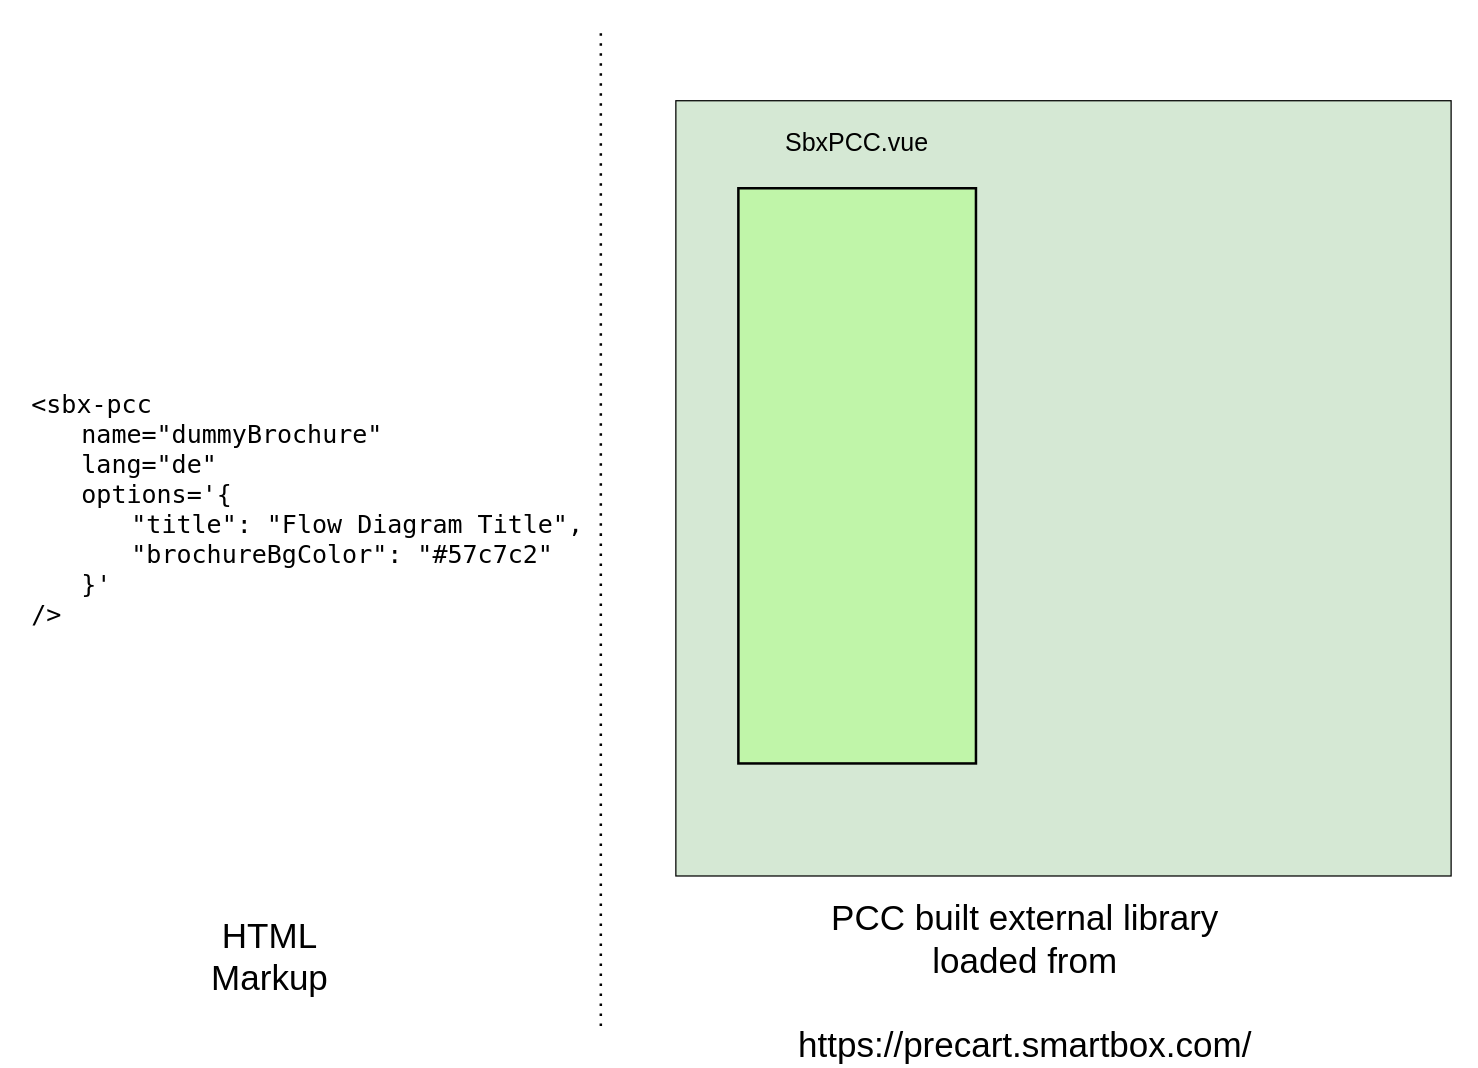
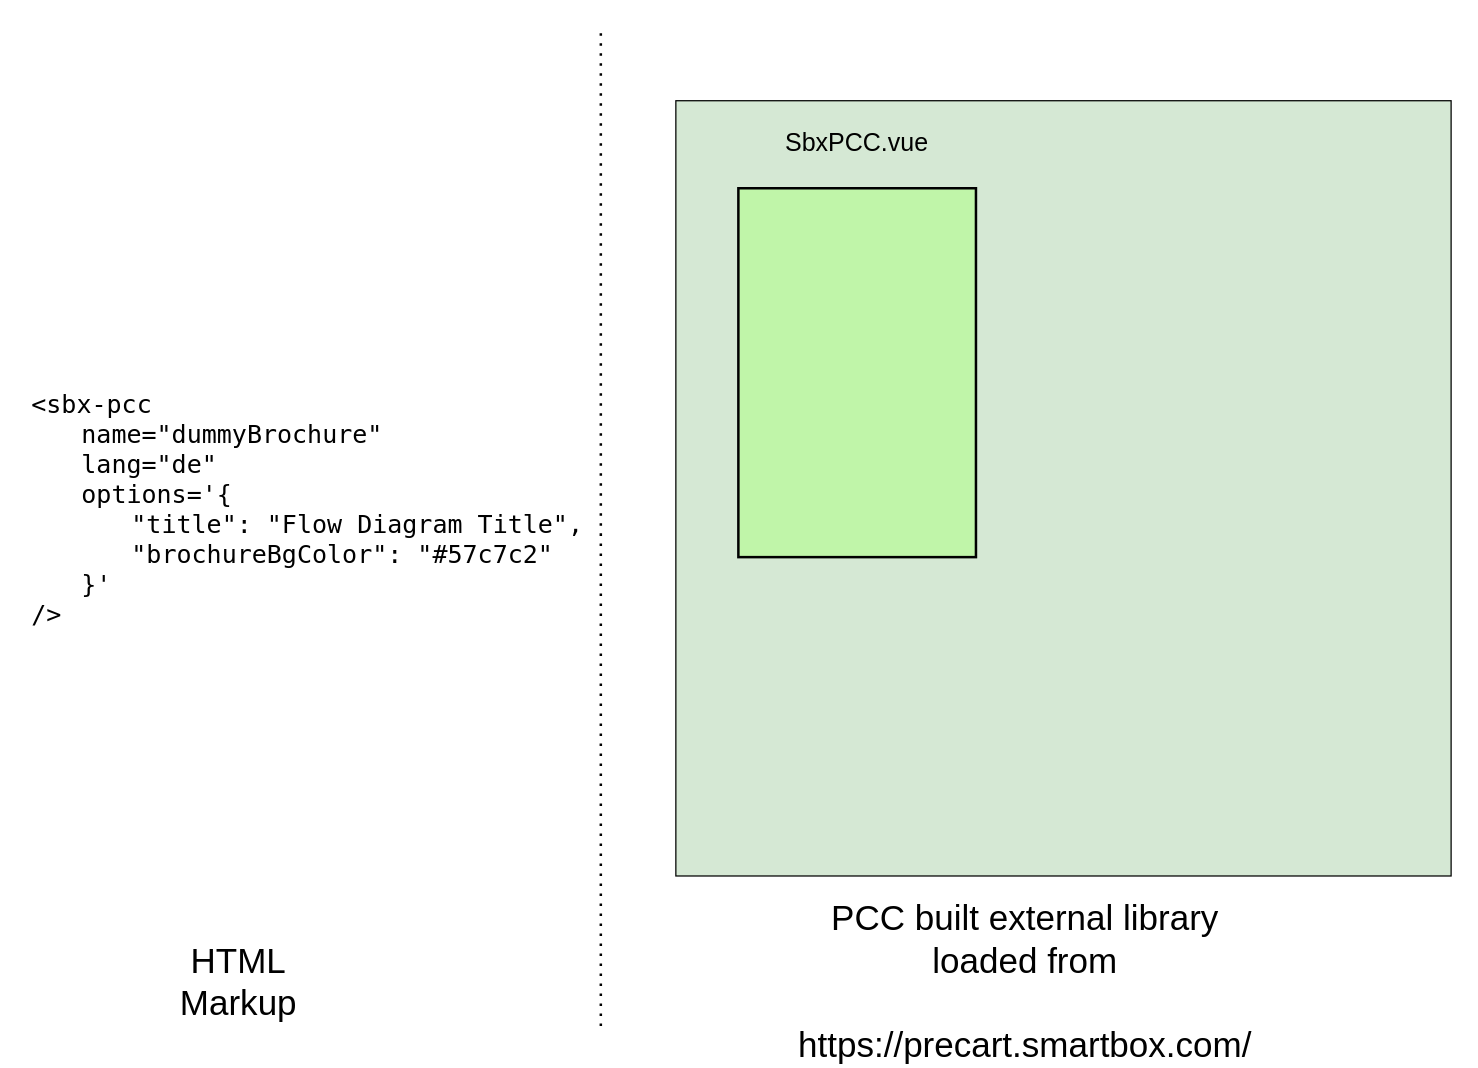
(857, 476) -> (857, 373)
(270, 957) -> (239, 982)
